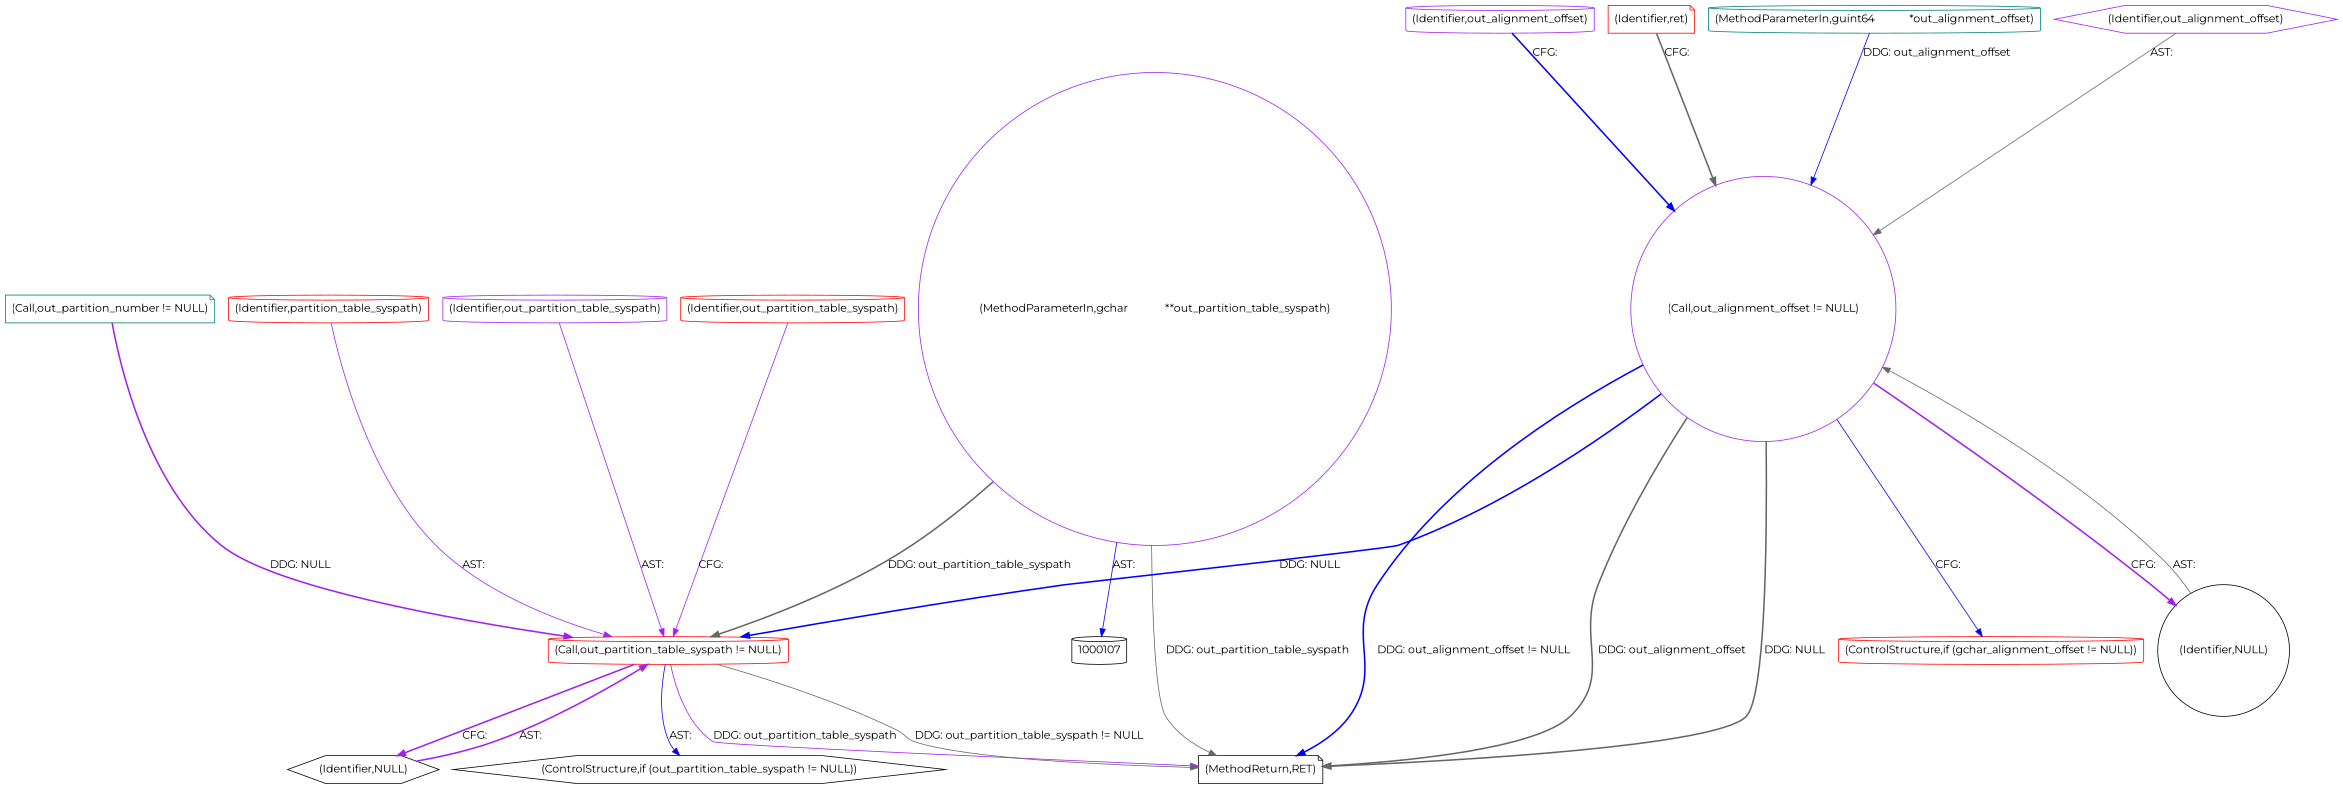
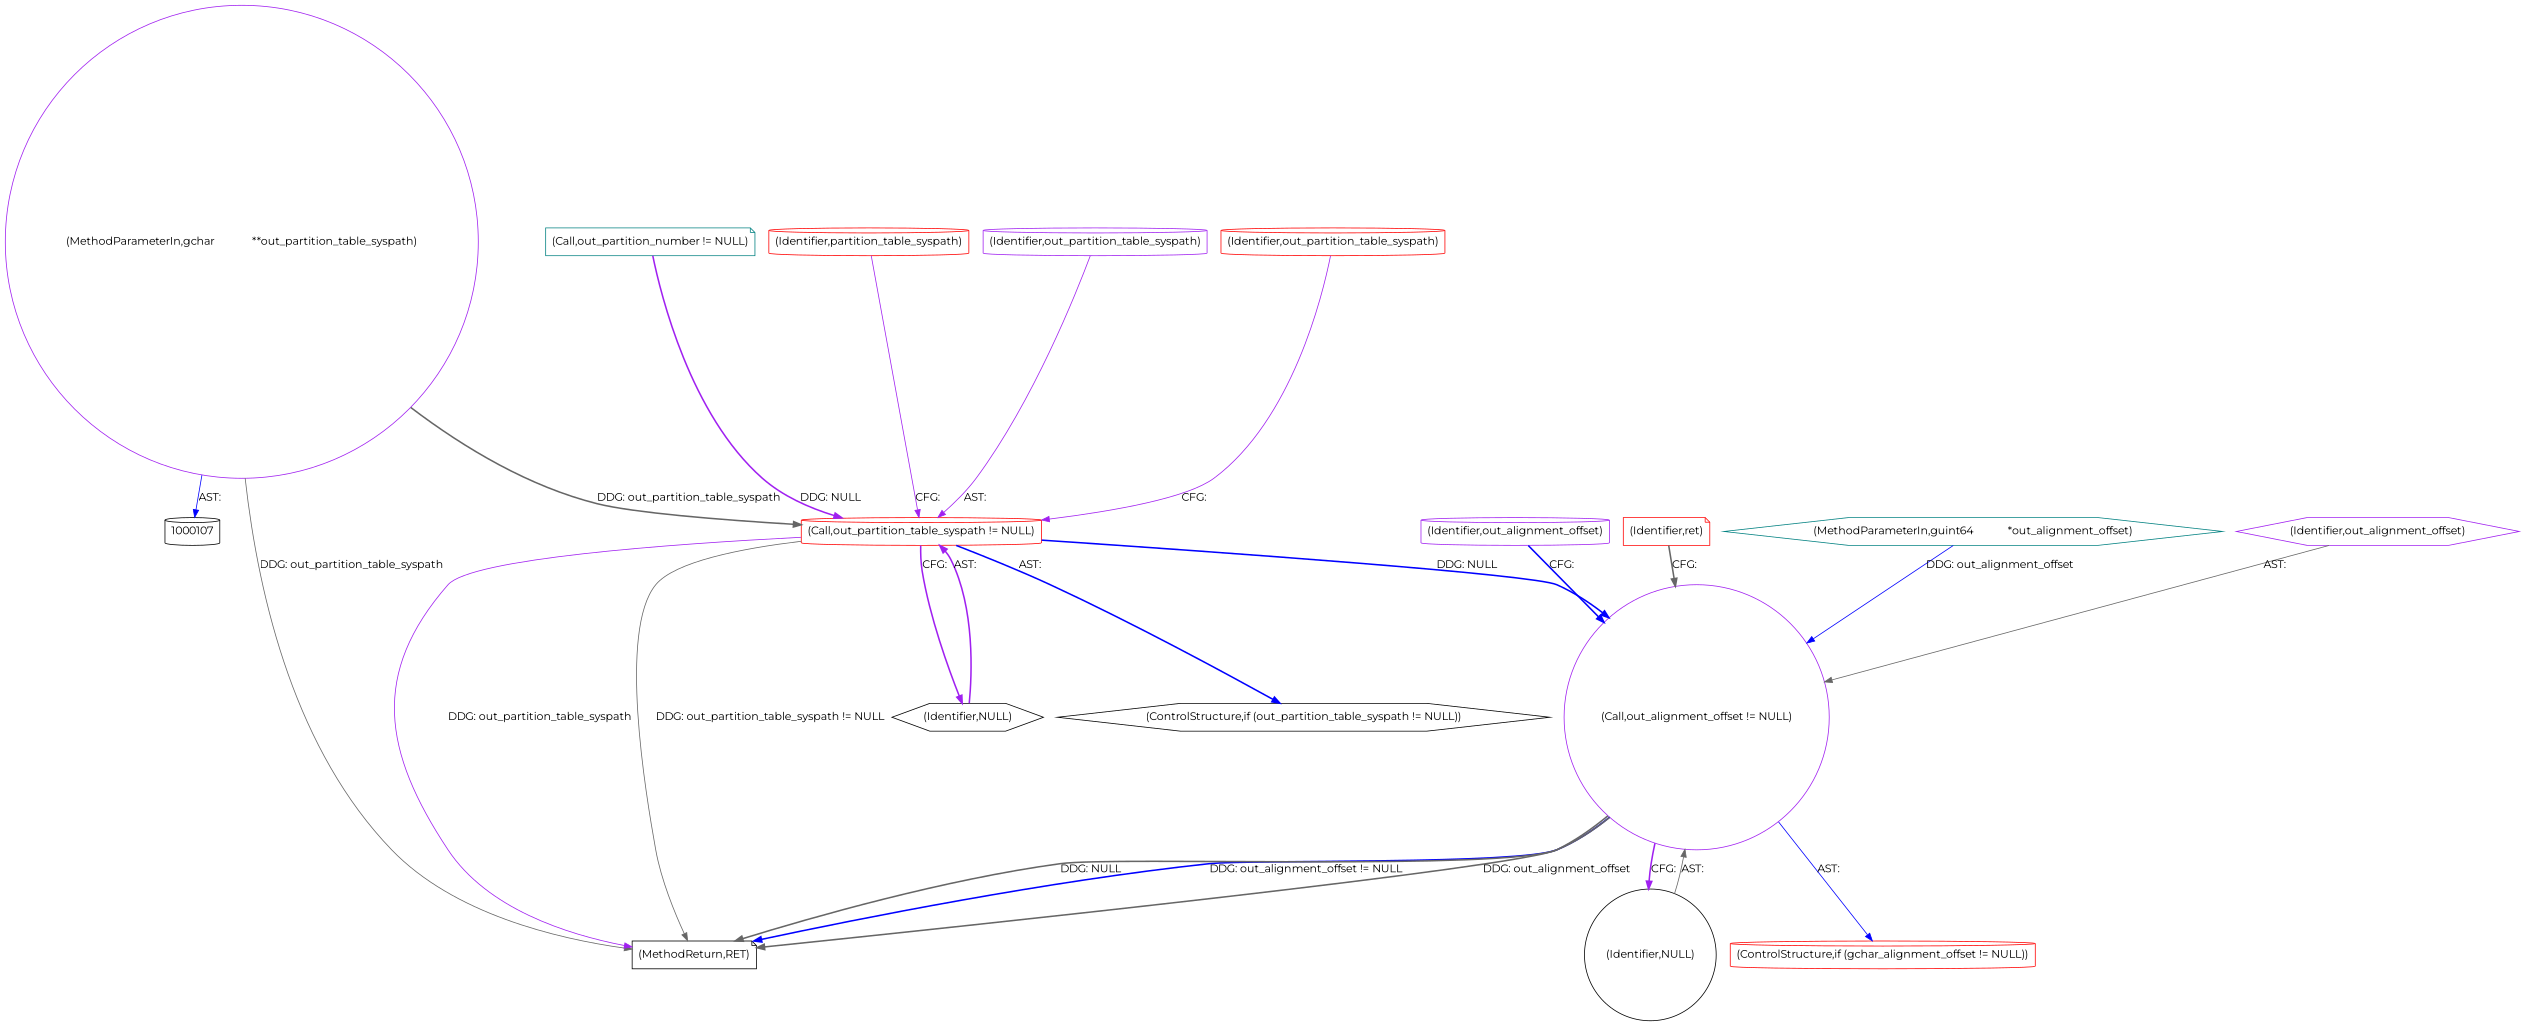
(1875, 19) -> (1973, 531)
(475, 565) -> (929, 498)
(1950, 565) -> (1830, 869)
(1224, 567) -> (1327, 561)
(662, 708) -> (1117, 617)
